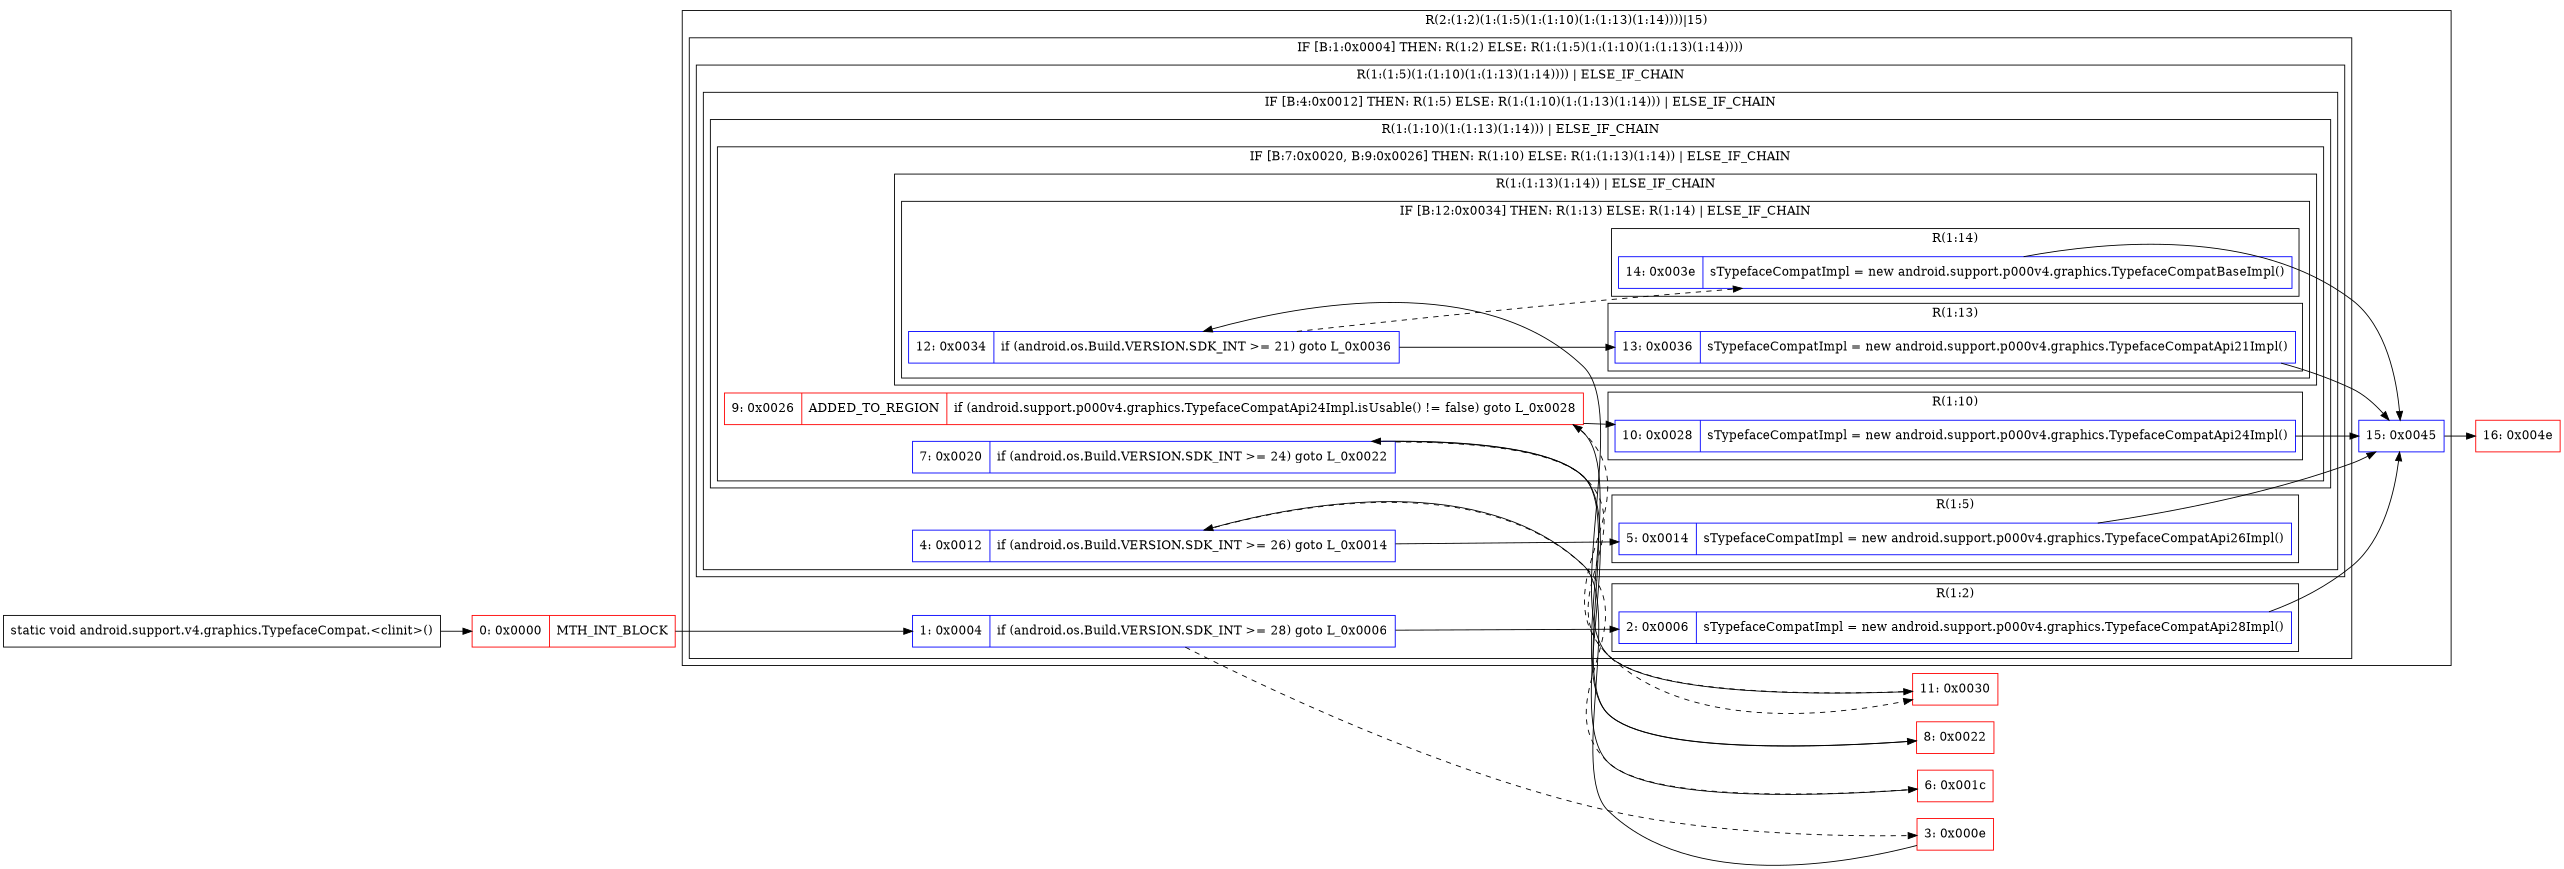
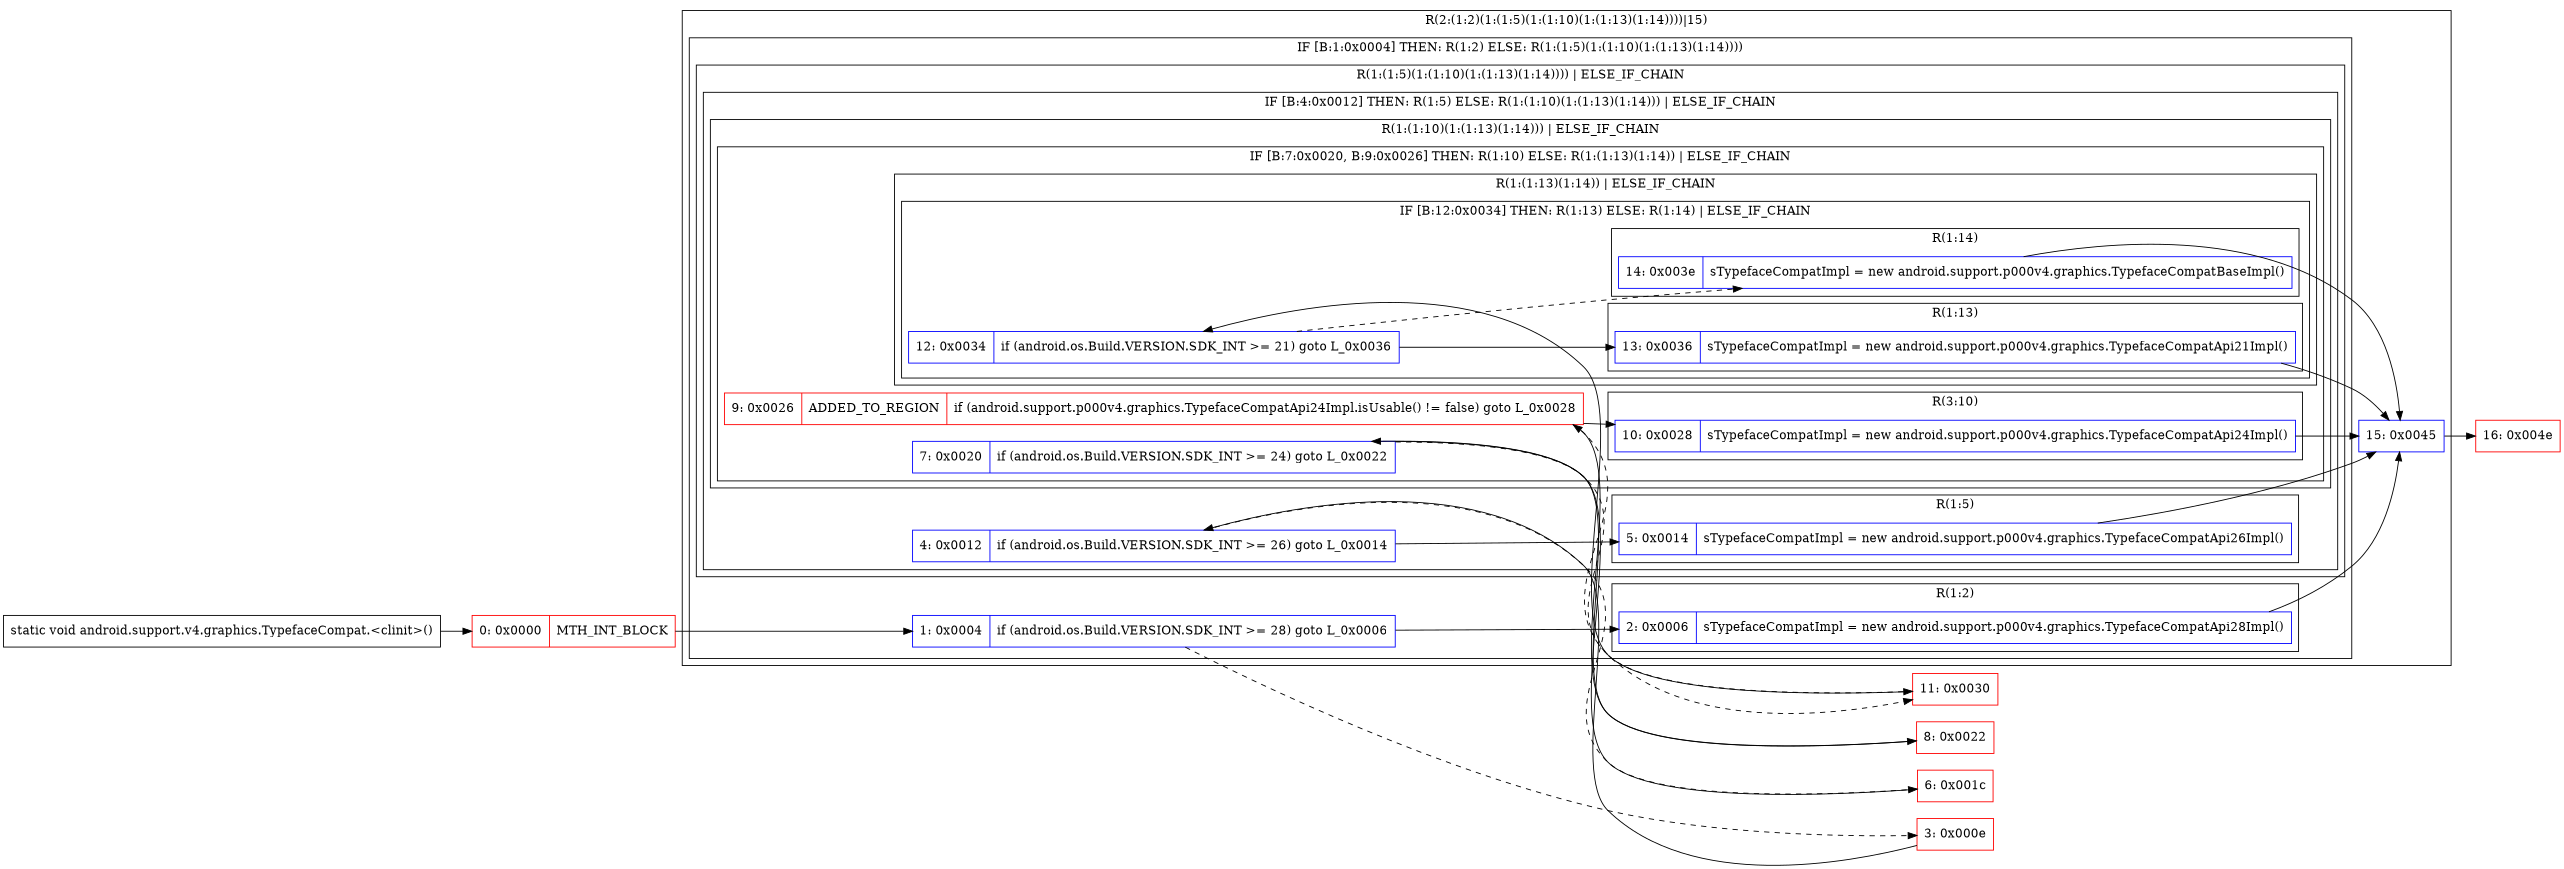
(1955, 402) -> (1955, 402)
